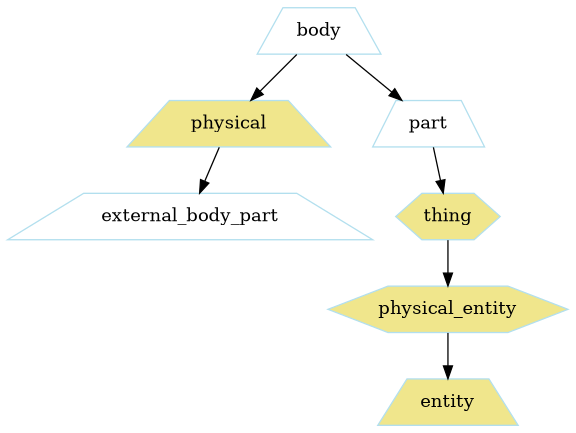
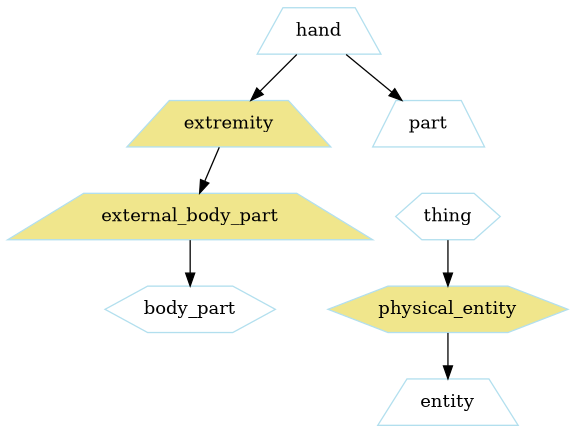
(319, 31) -> (319, 31)
(229, 124) -> (229, 124)
(437, 164) -> none
(190, 217) -> (190, 217)
(448, 217) -> (448, 217)
none -> (190, 309)
(448, 402) -> (448, 402)
